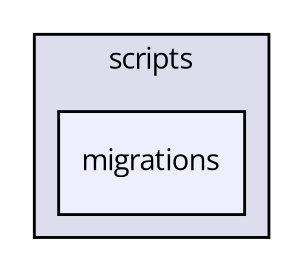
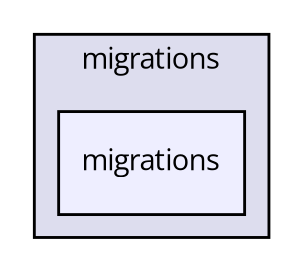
(152, 62) -> (152, 62)
